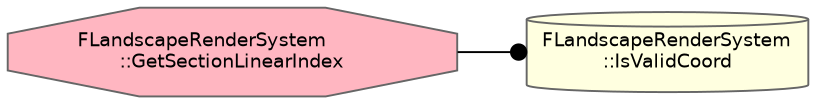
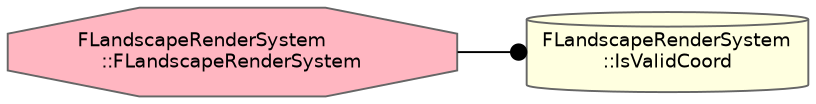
(232, 52) -> (232, 52)
